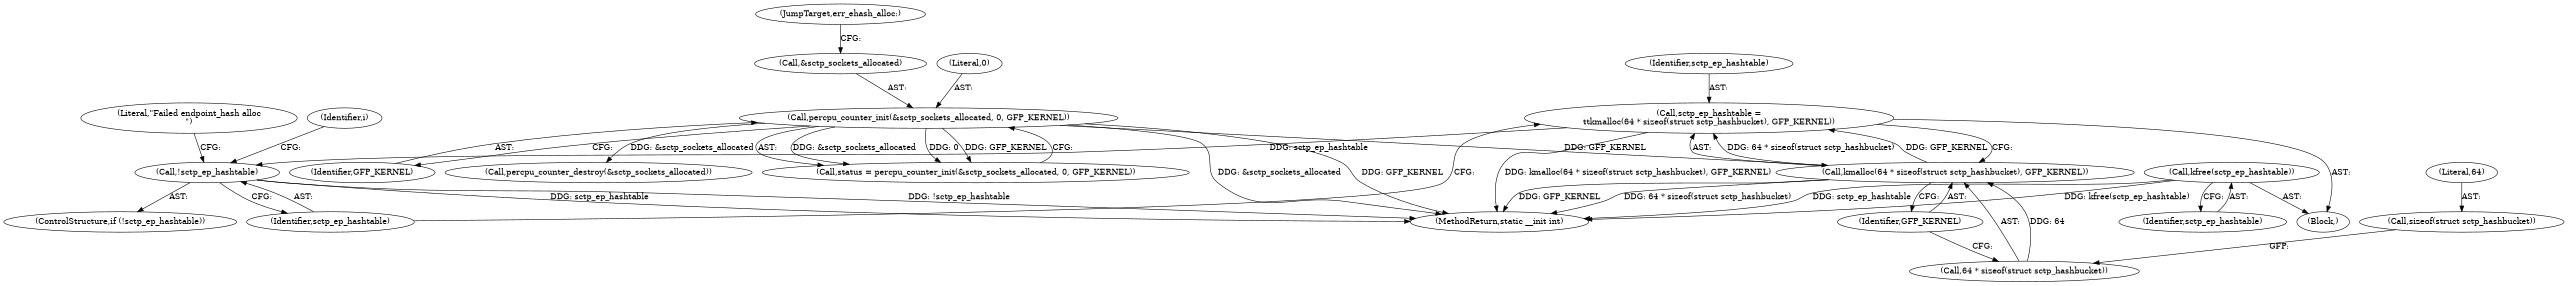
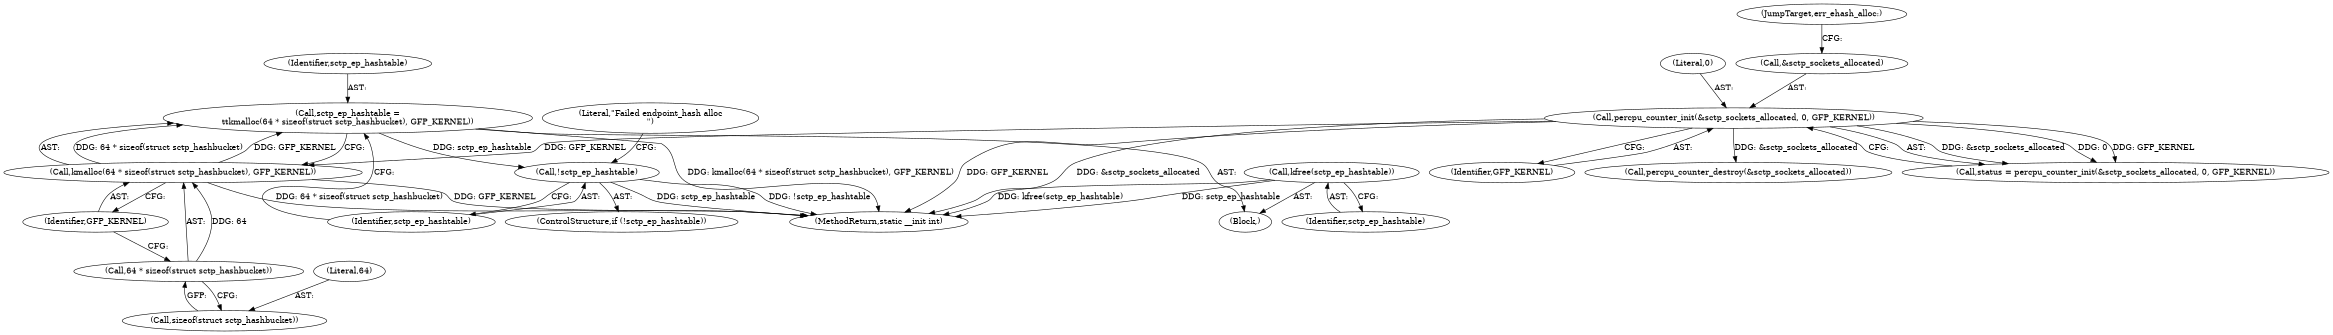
(345, 118) -> none
none -> (212, 292)
